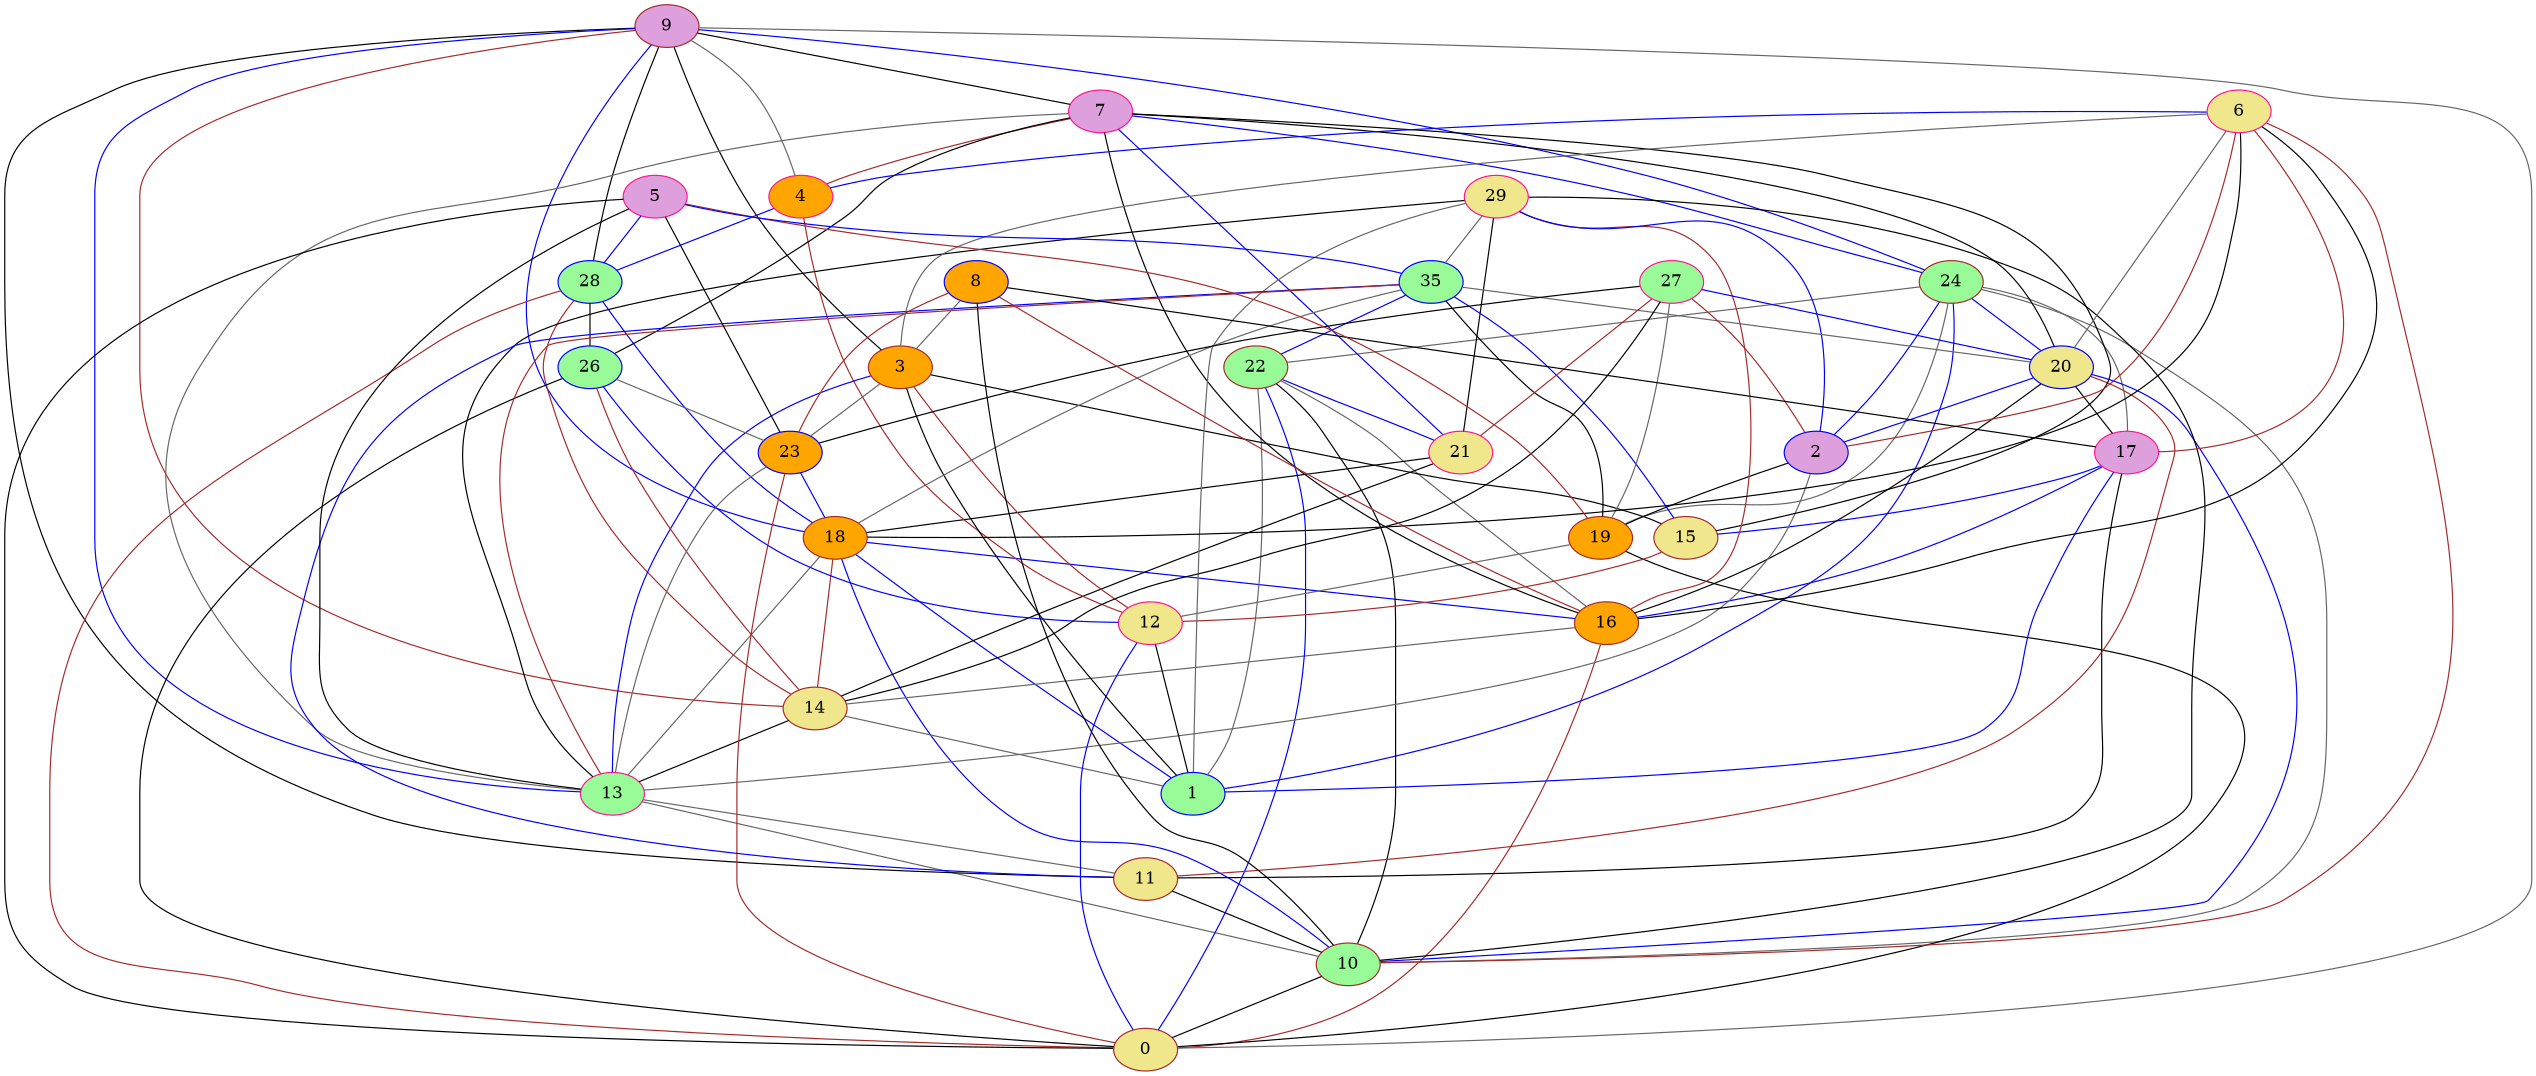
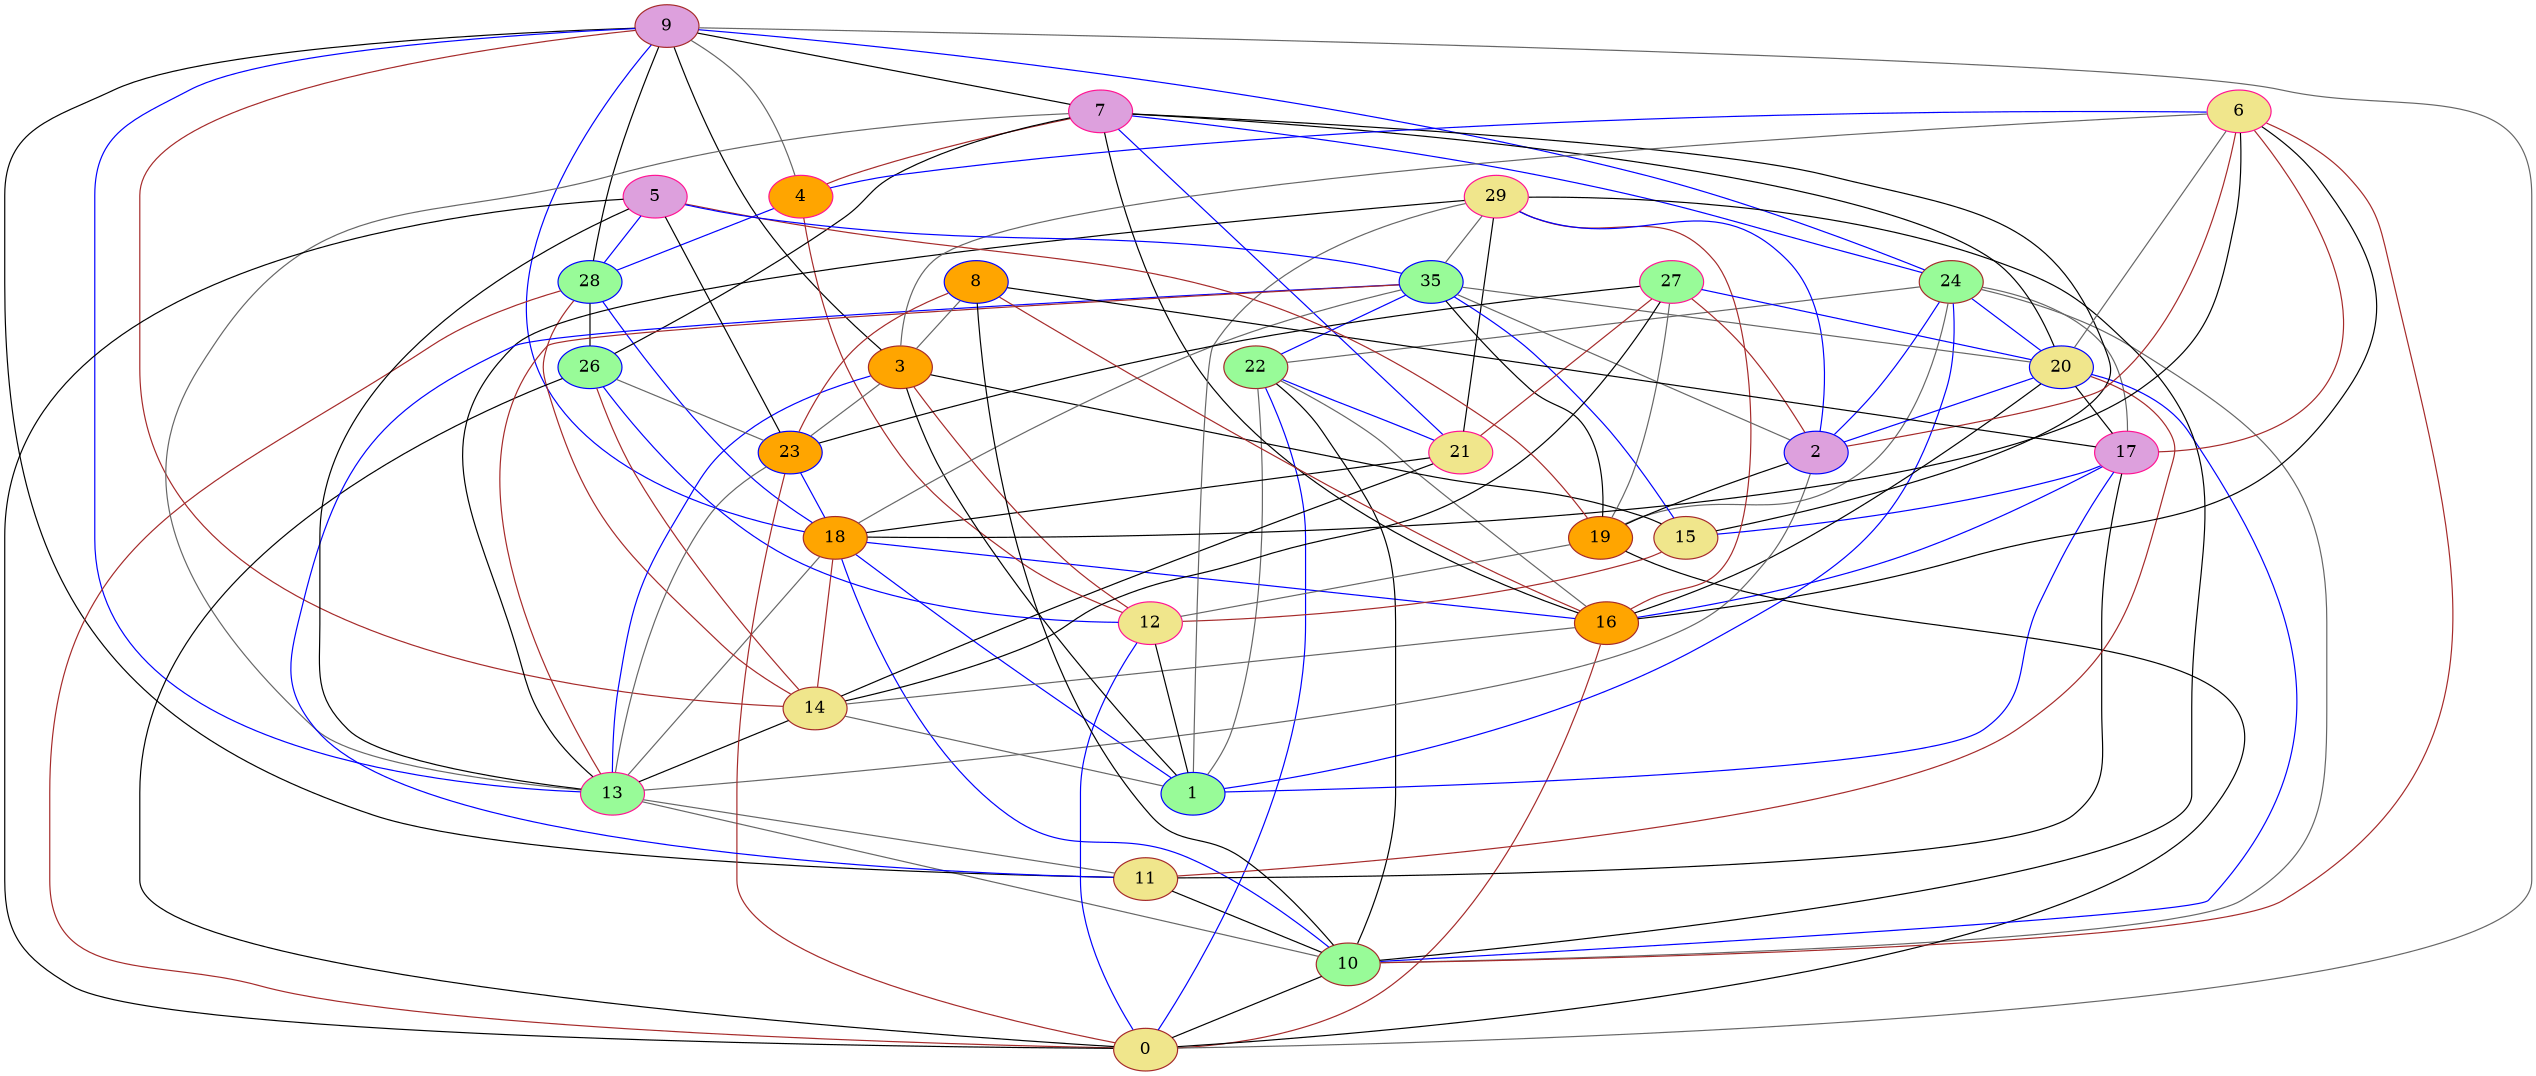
none -> (1624, 367)
